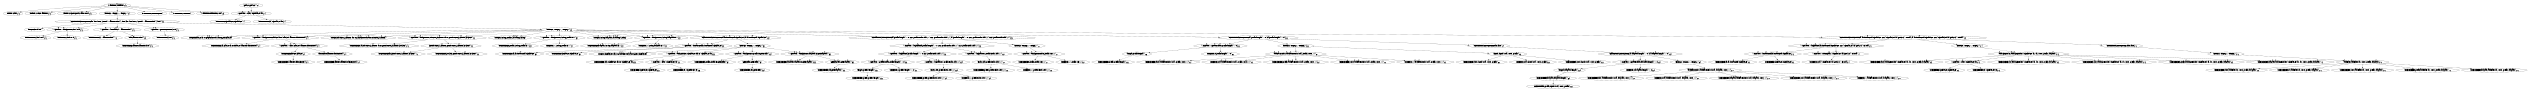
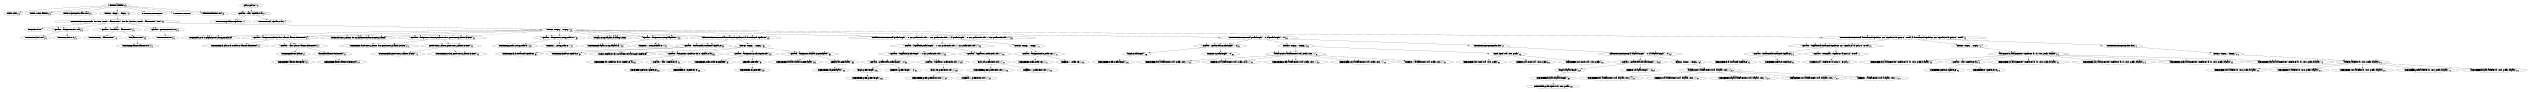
(510, 38) -> none
(293, 57) -> (313, 58)
